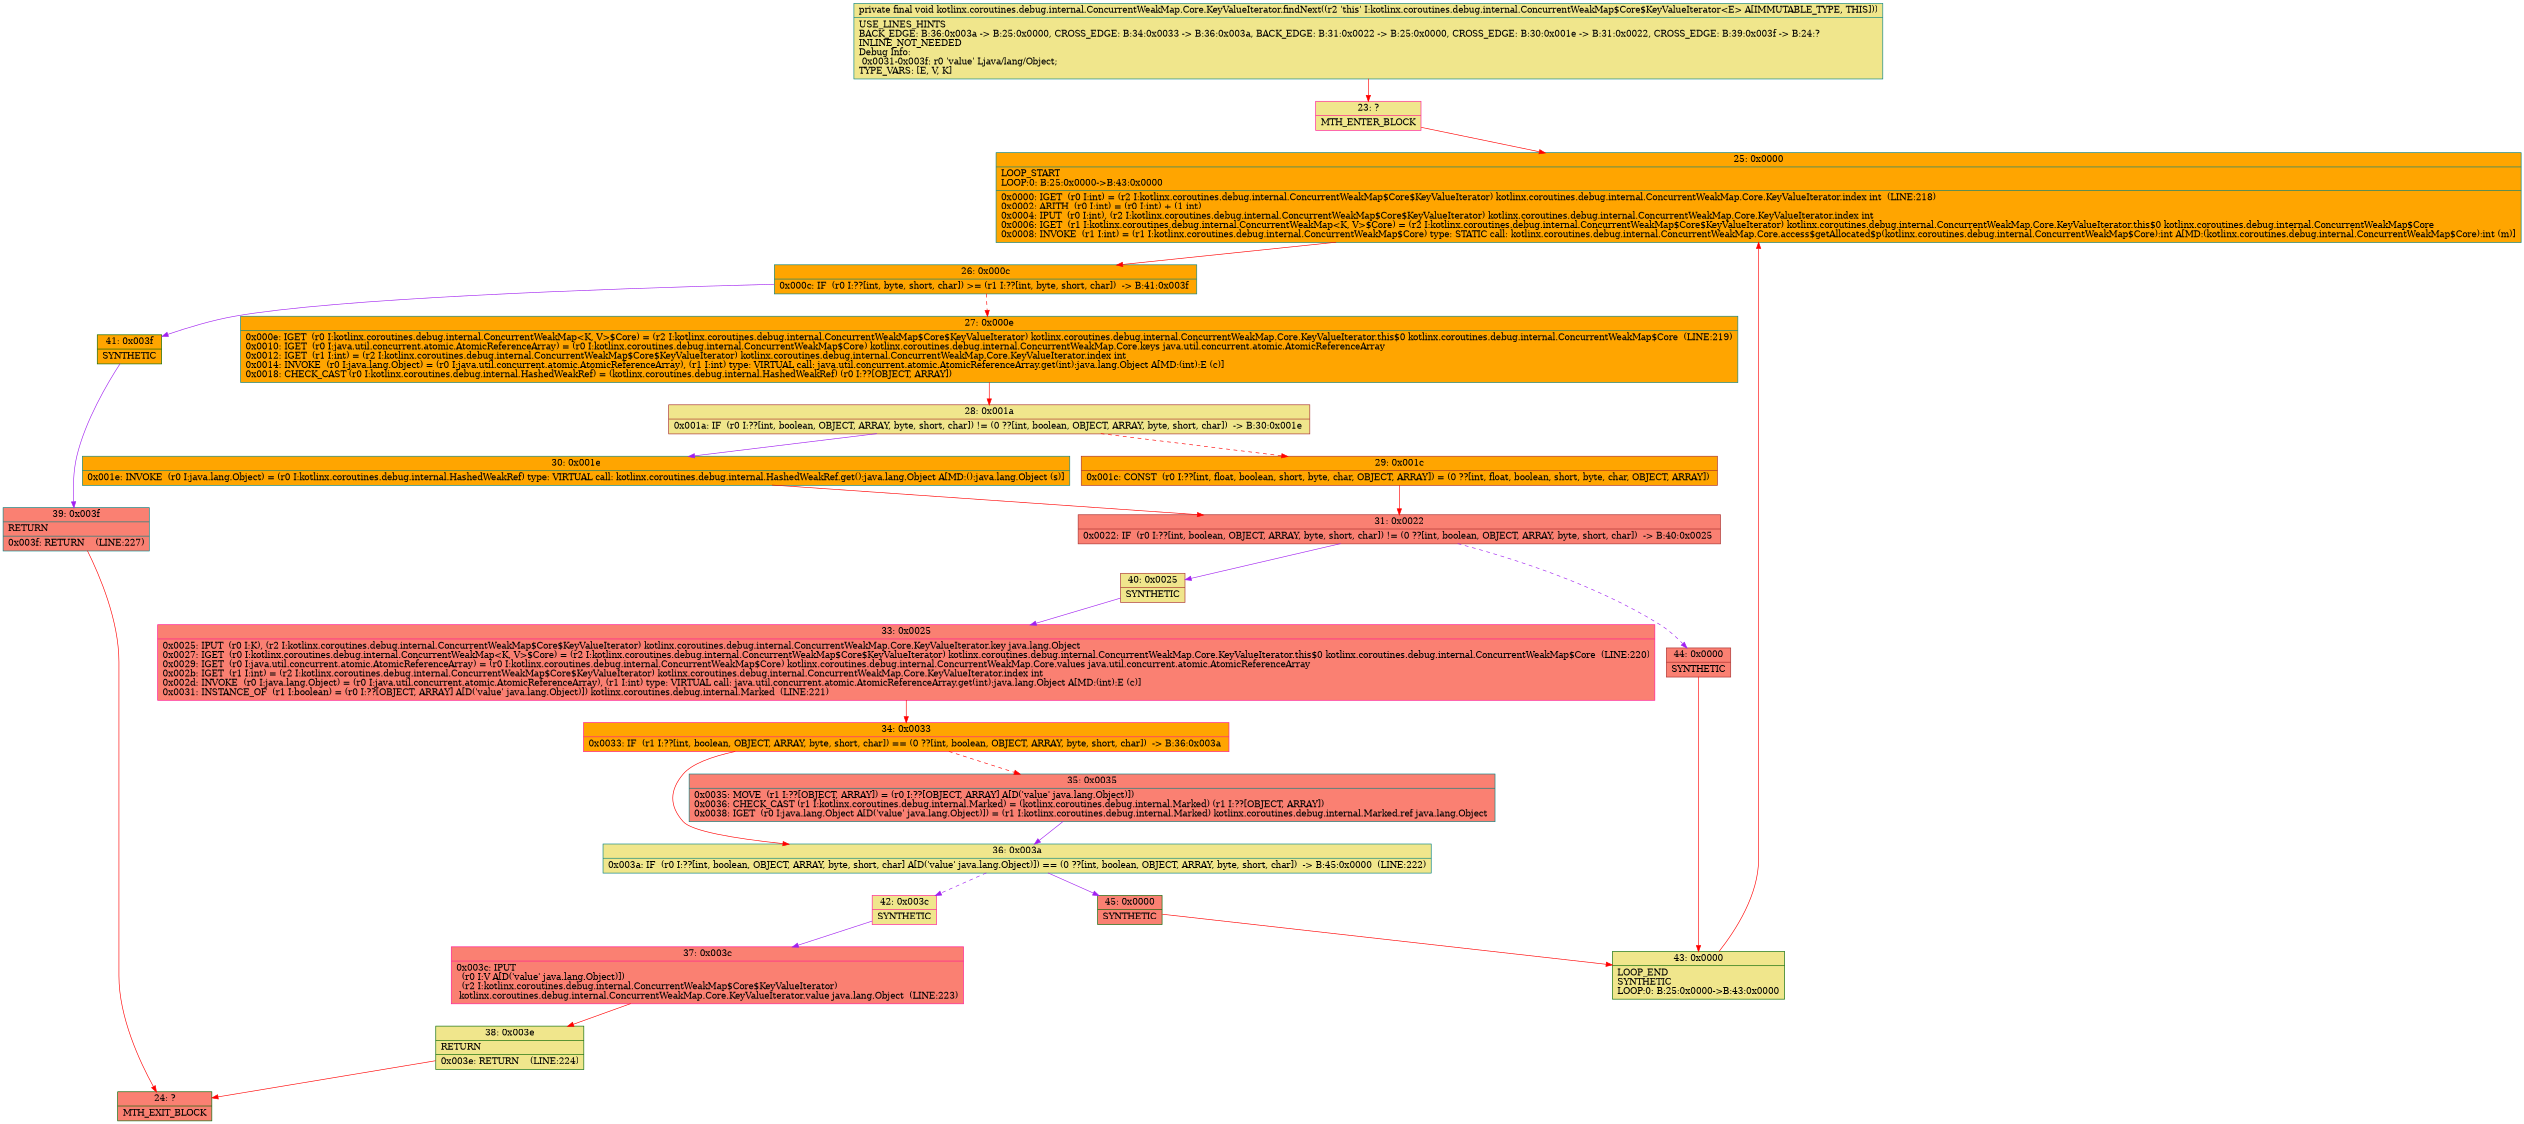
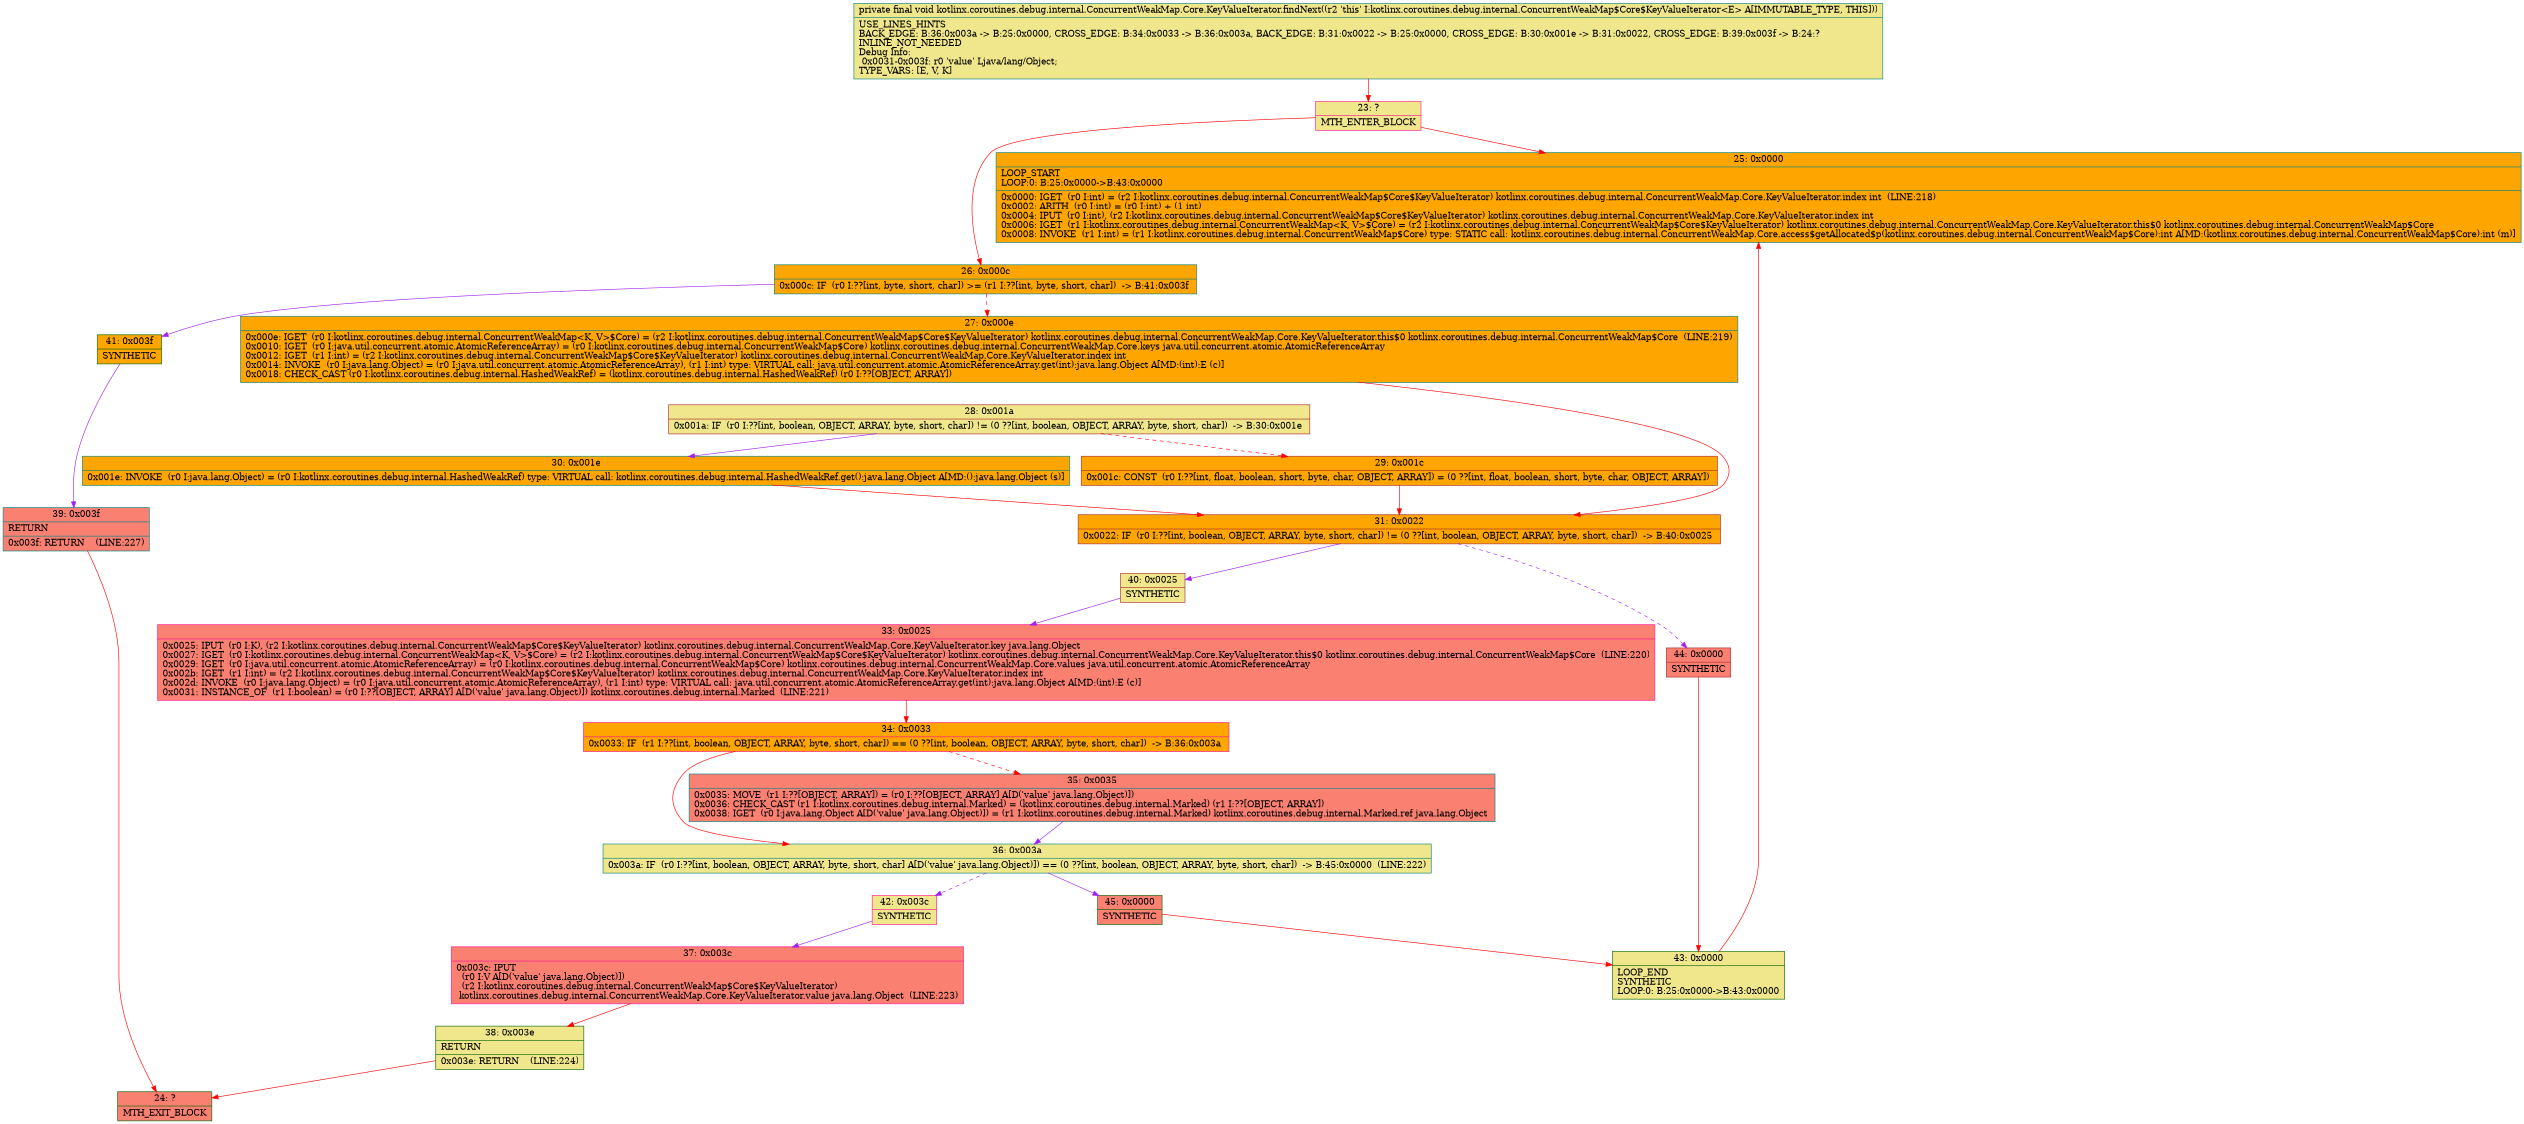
(1229, 253) -> (1096, 130)
(989, 391) -> (1632, 423)
(1399, 529) -> (1399, 529)
